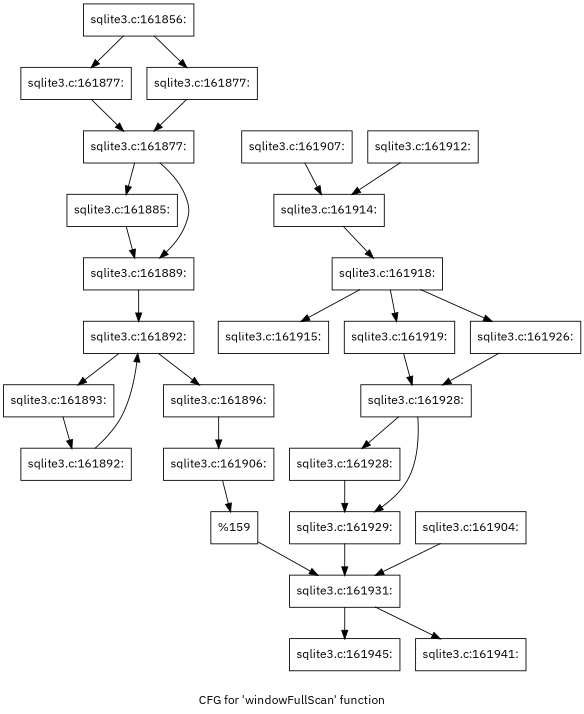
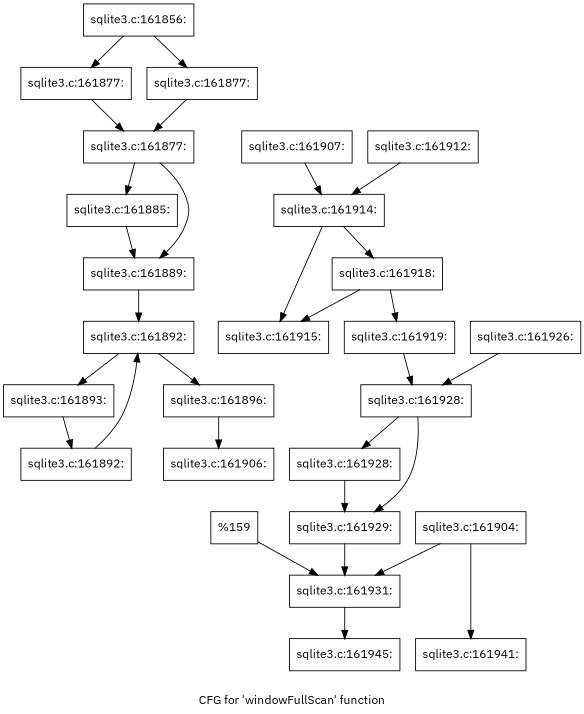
none -> (303, 270)
(452, 304) -> none
(225, 492) -> none
(404, 621) -> (471, 587)
